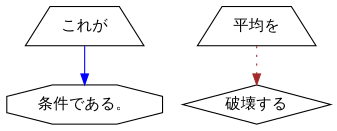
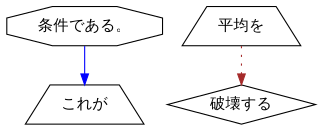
(85, 60) -> (85, 60)
